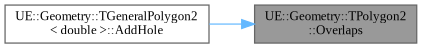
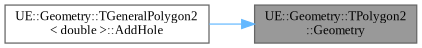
(336, 24) -> (336, 24)
